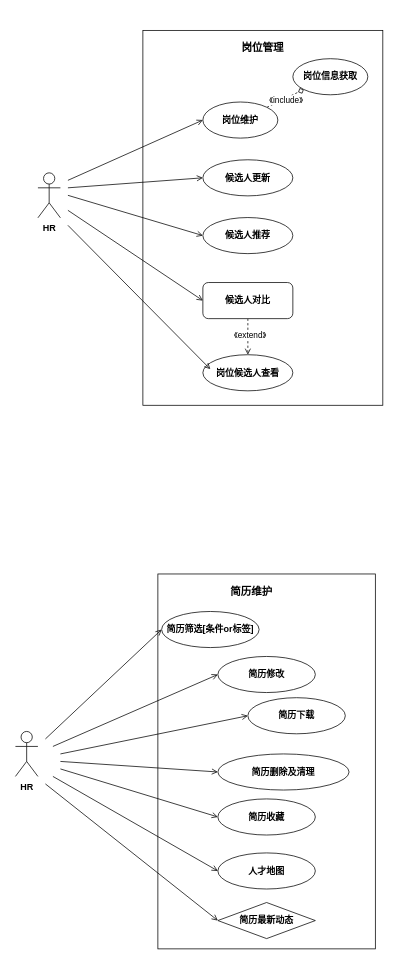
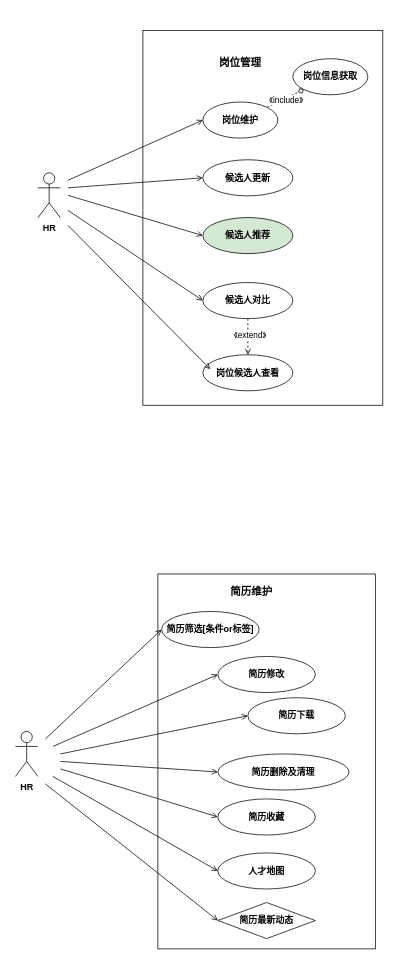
(263, 48) -> (240, 63)
(248, 236) -> (248, 236)
(248, 301) -> (248, 301)
